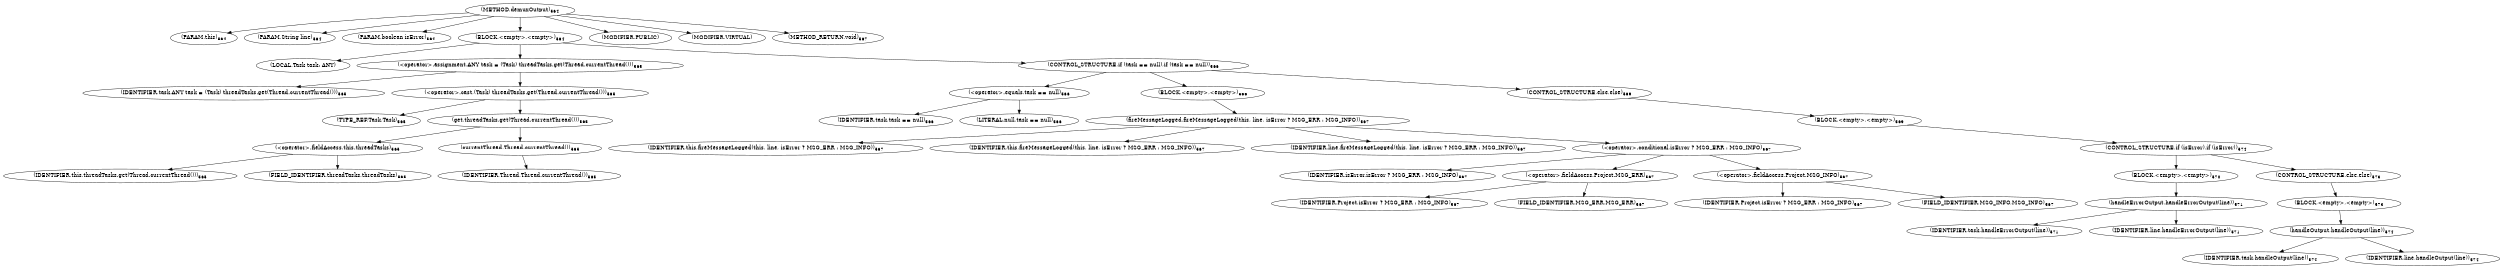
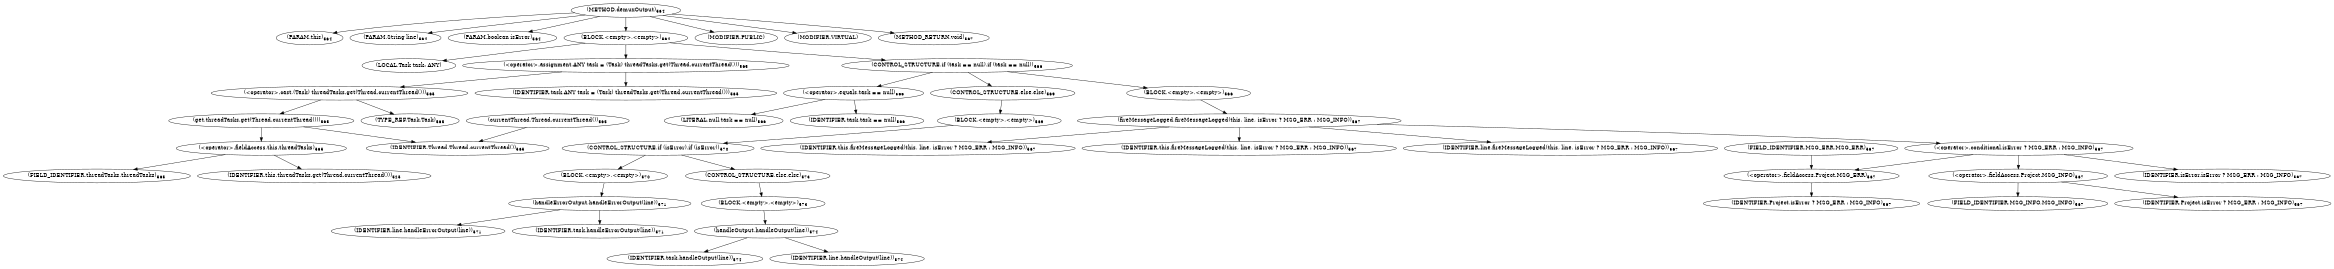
(520, 133) -> (358, 134)
(2242, 148) -> (724, 148)
(203, 175) -> (397, 175)
(1586, 188) -> (1811, 160)
